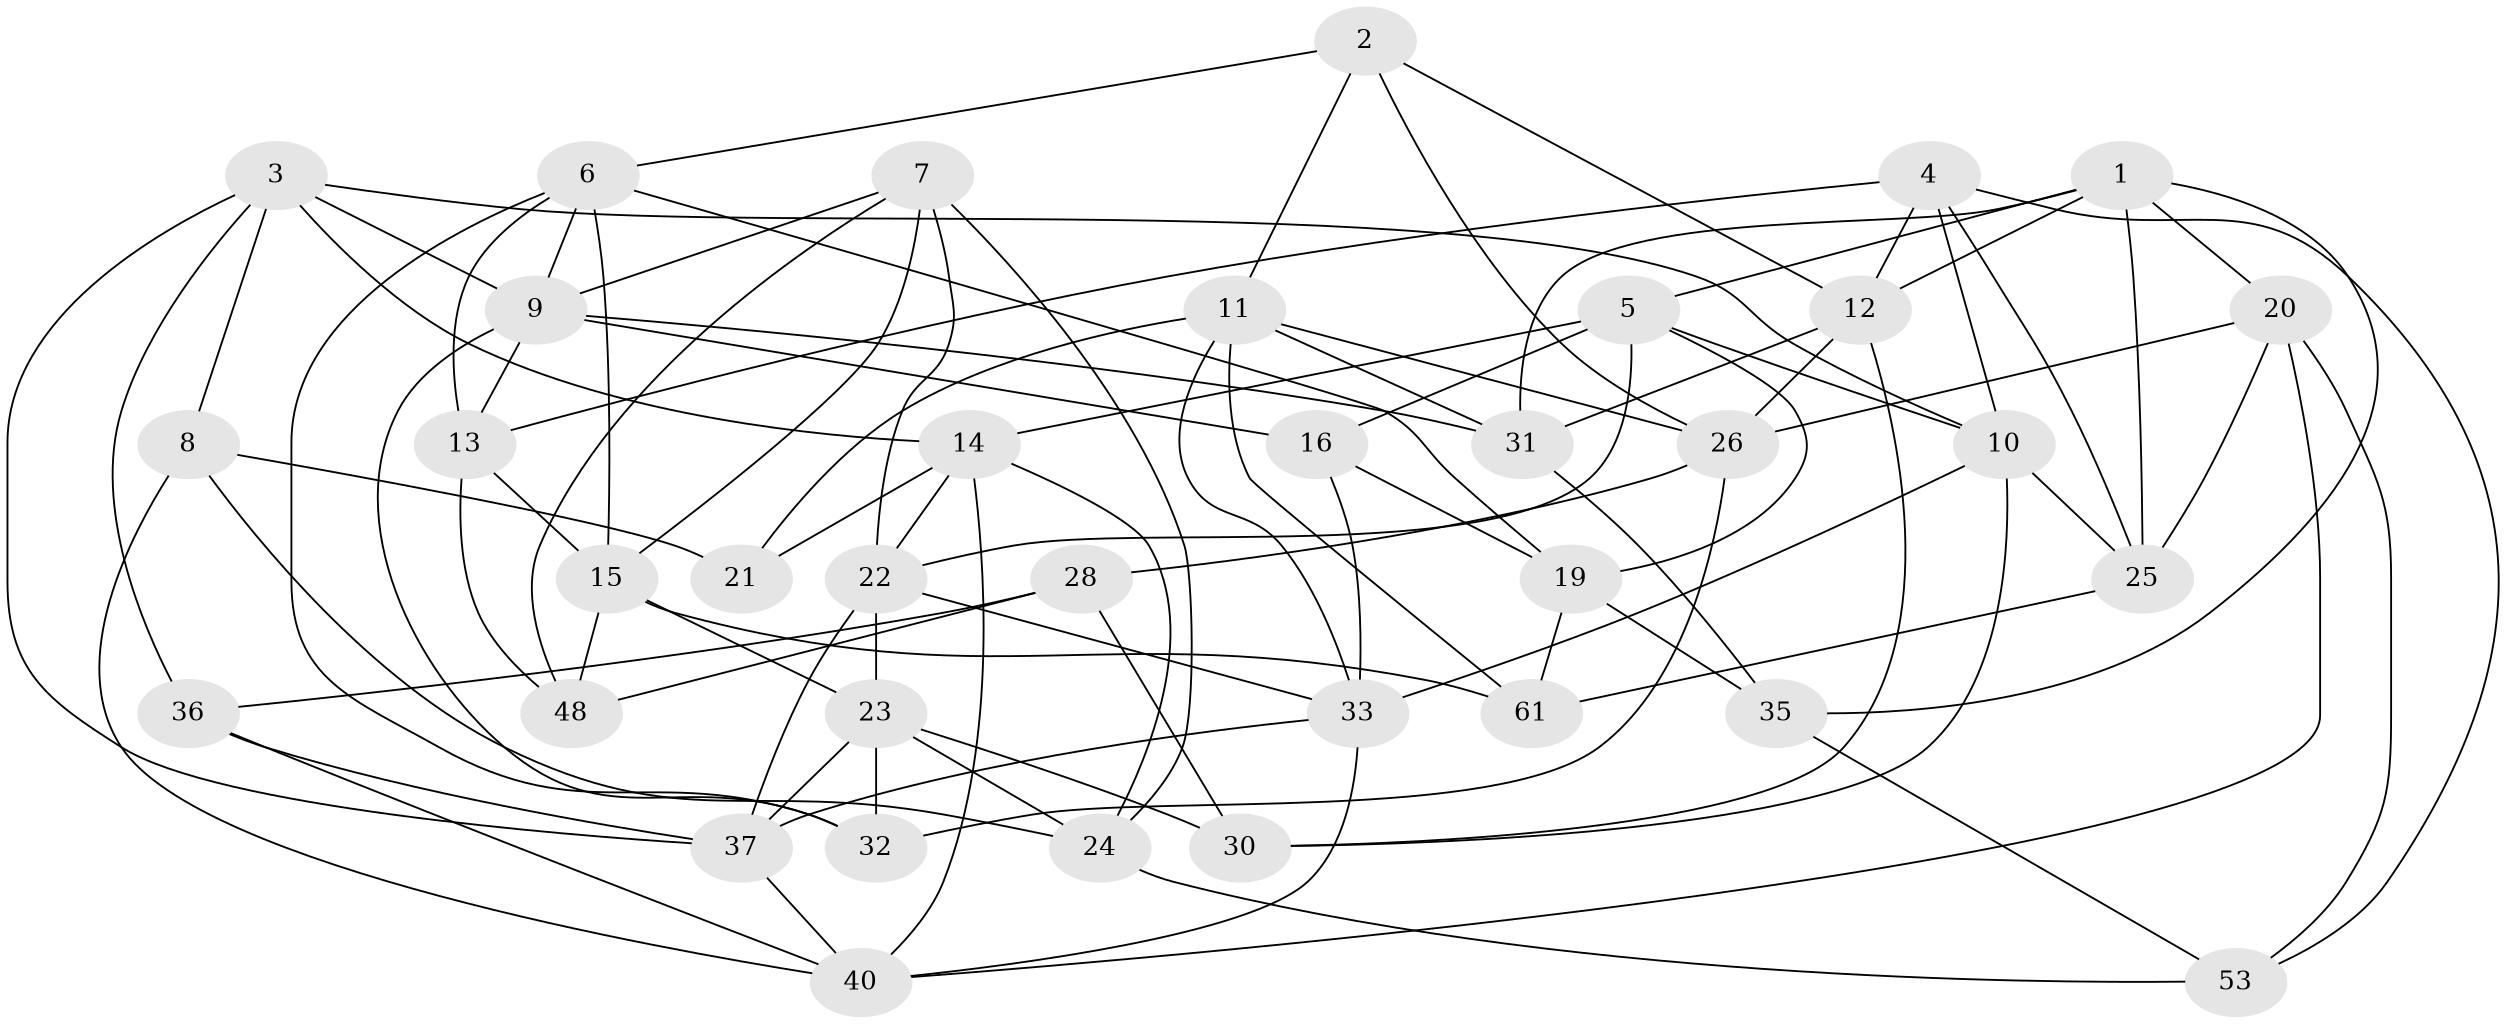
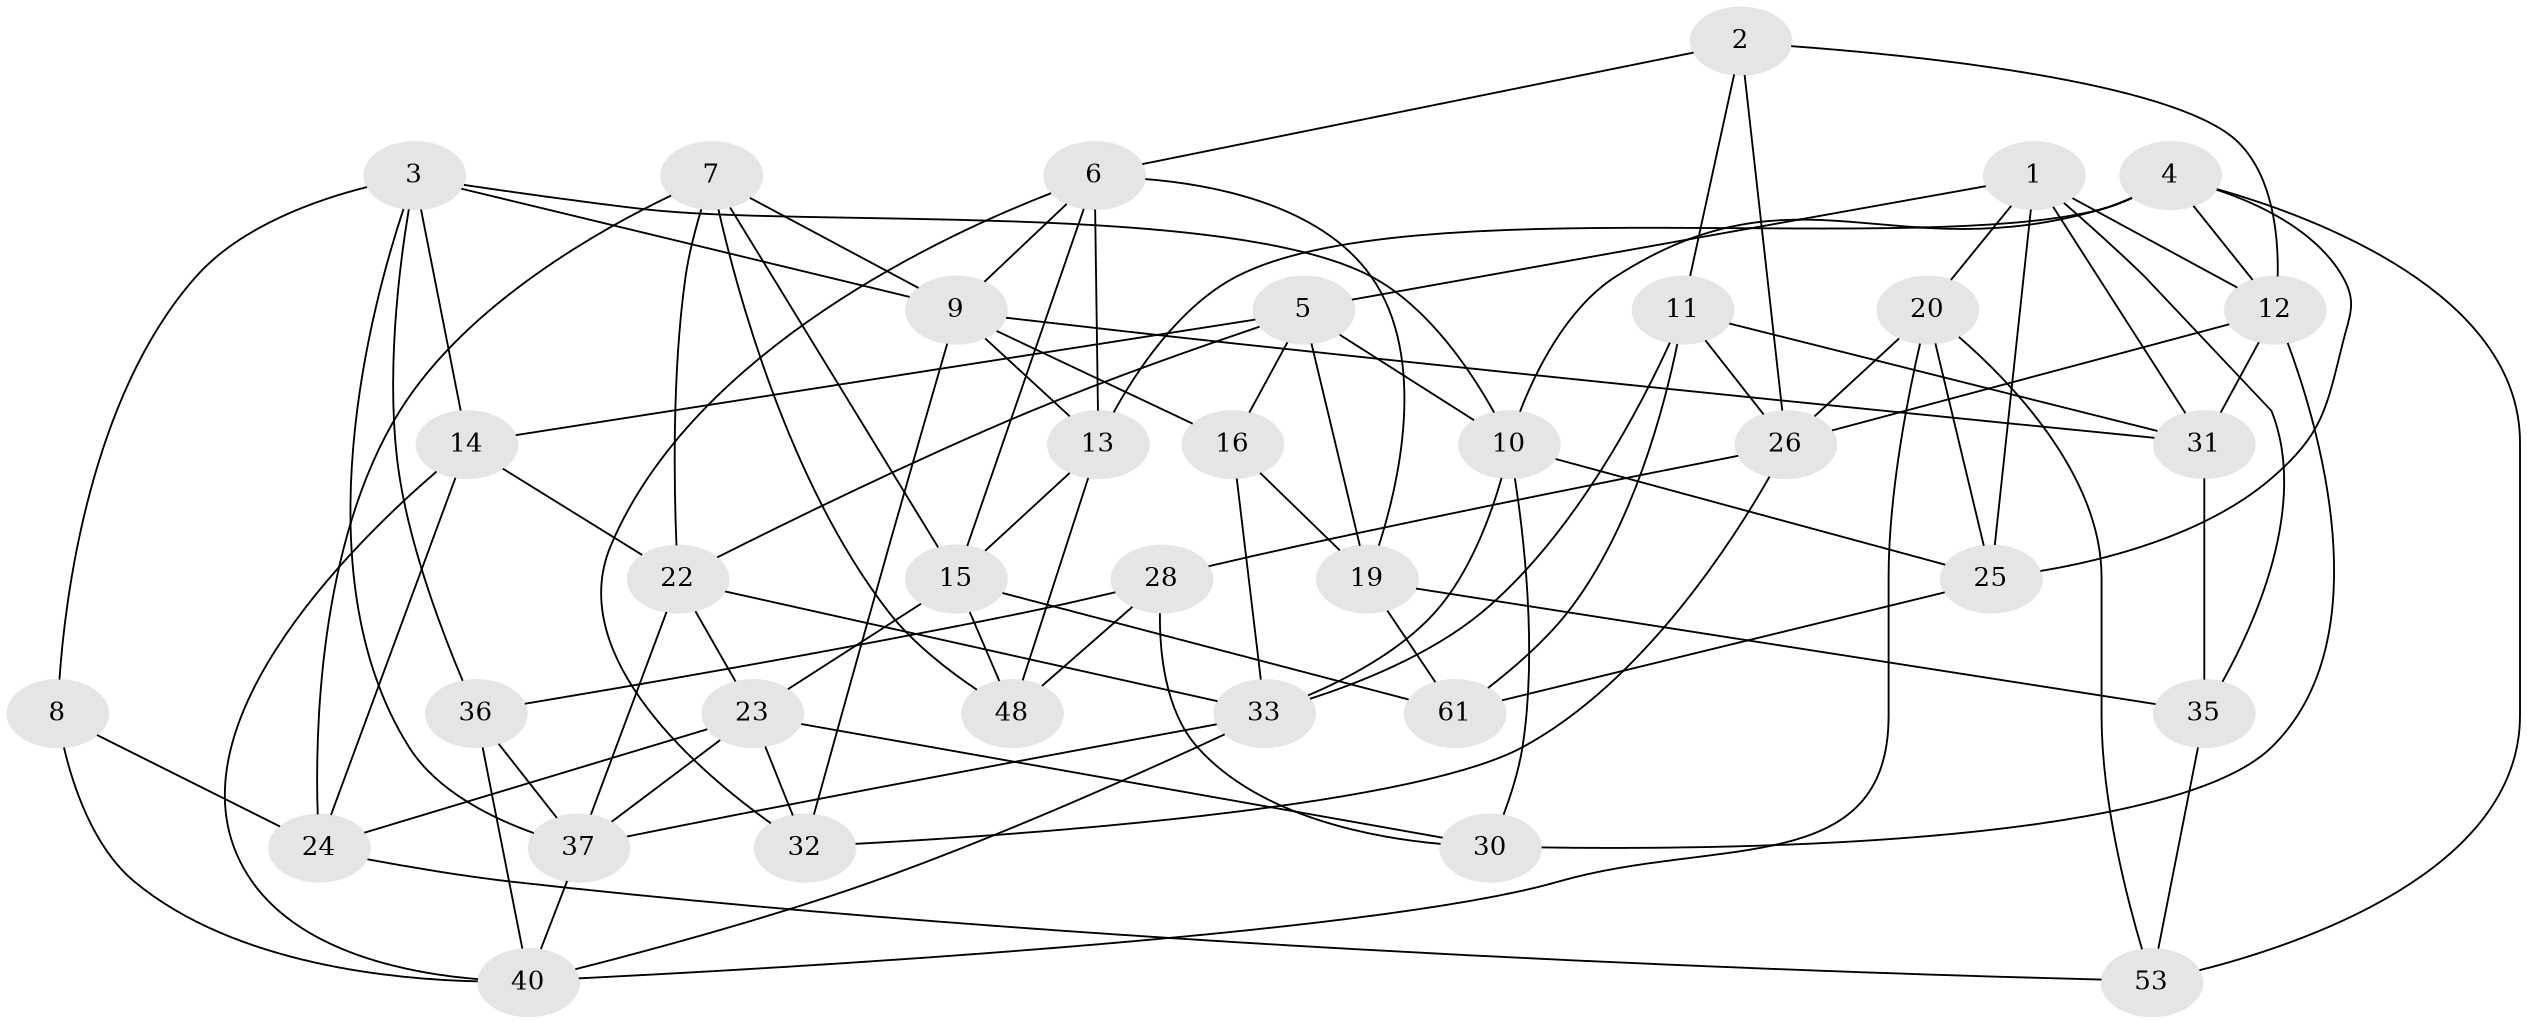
(742, 579) -> none
